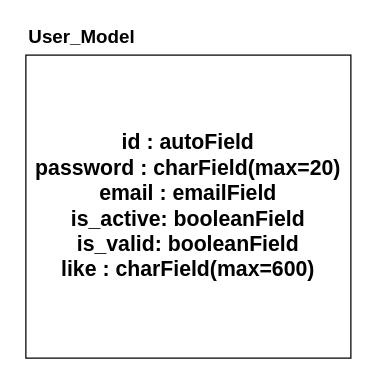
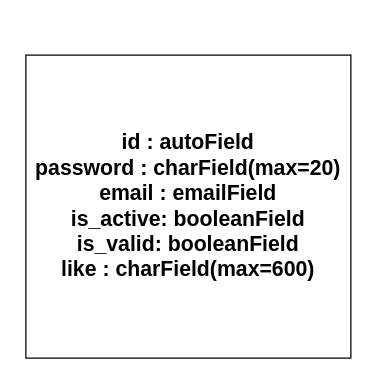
(82, 36) -> none
